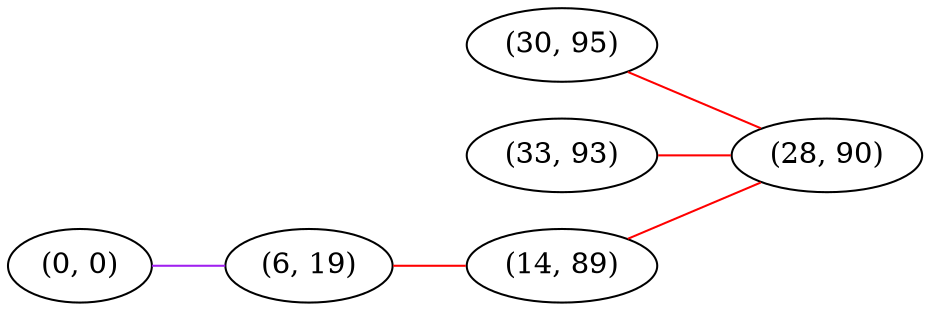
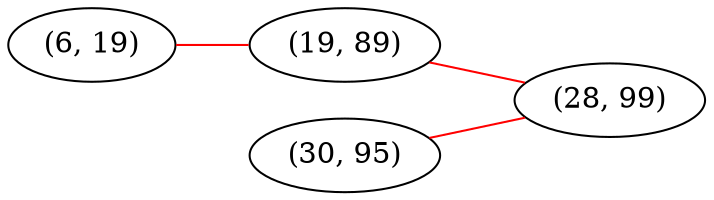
(562, 155) -> none
(827, 155) -> (610, 100)
(80, 266) -> none
(562, 266) -> (345, 45)
